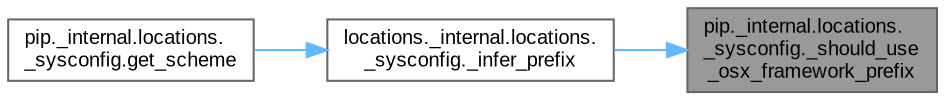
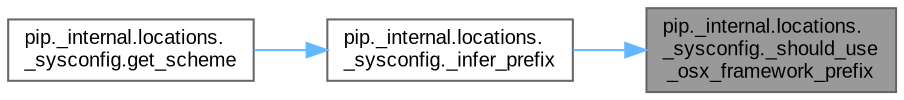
(471, 50) -> (450, 50)
